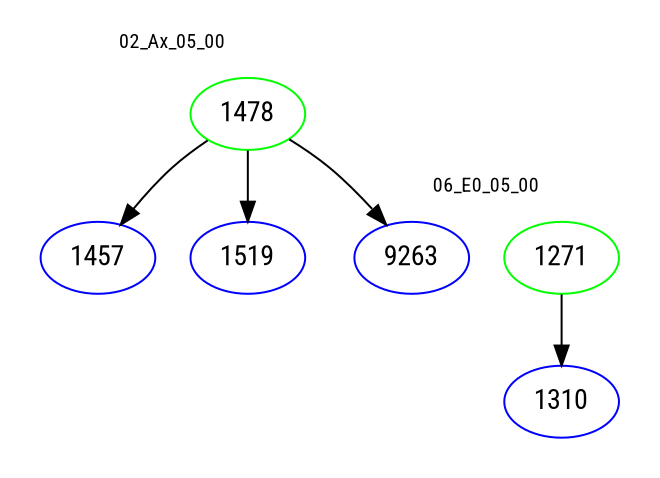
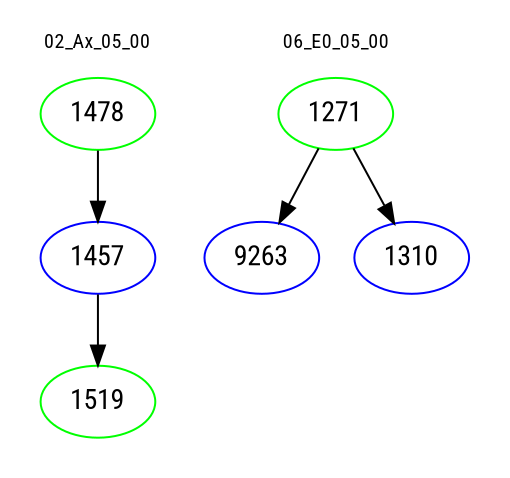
(248, 176) -> (98, 320)
(351, 187) -> (304, 177)
(248, 258) -> (98, 402)
